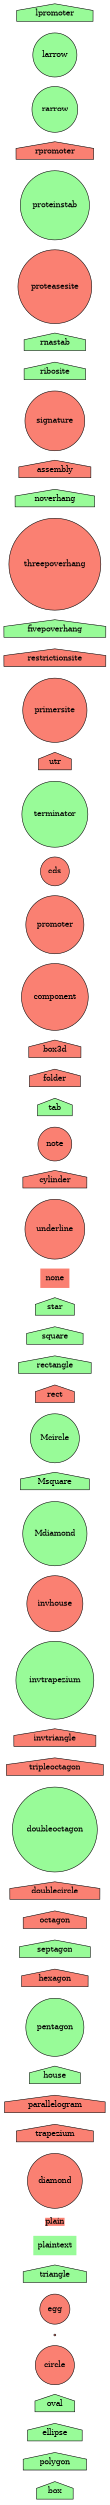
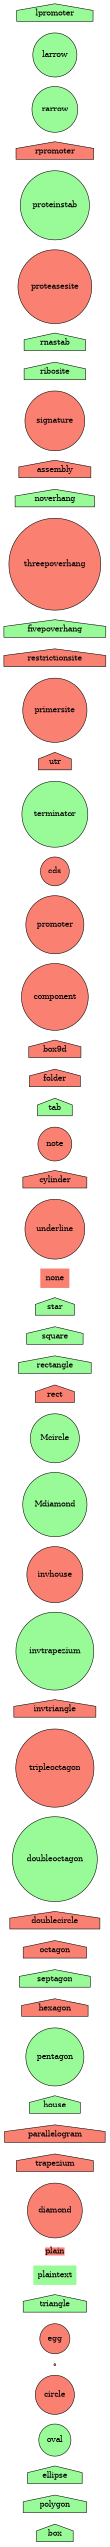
(55, 1050) -> (55, 1050)
(55, 1482) -> none
(55, 1768) -> (55, 1768)
(55, 2404) -> (55, 2440)
